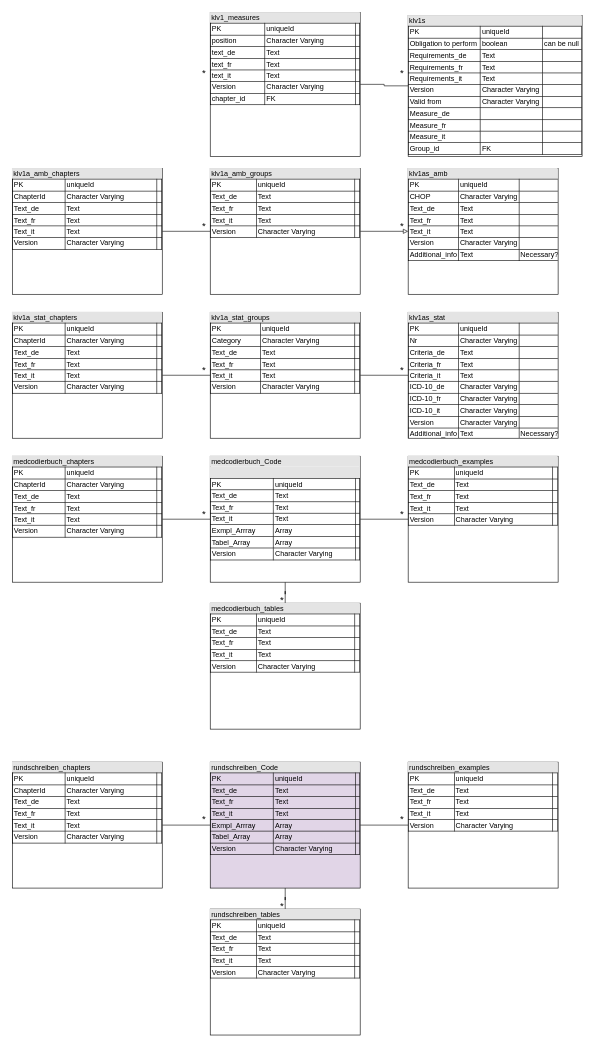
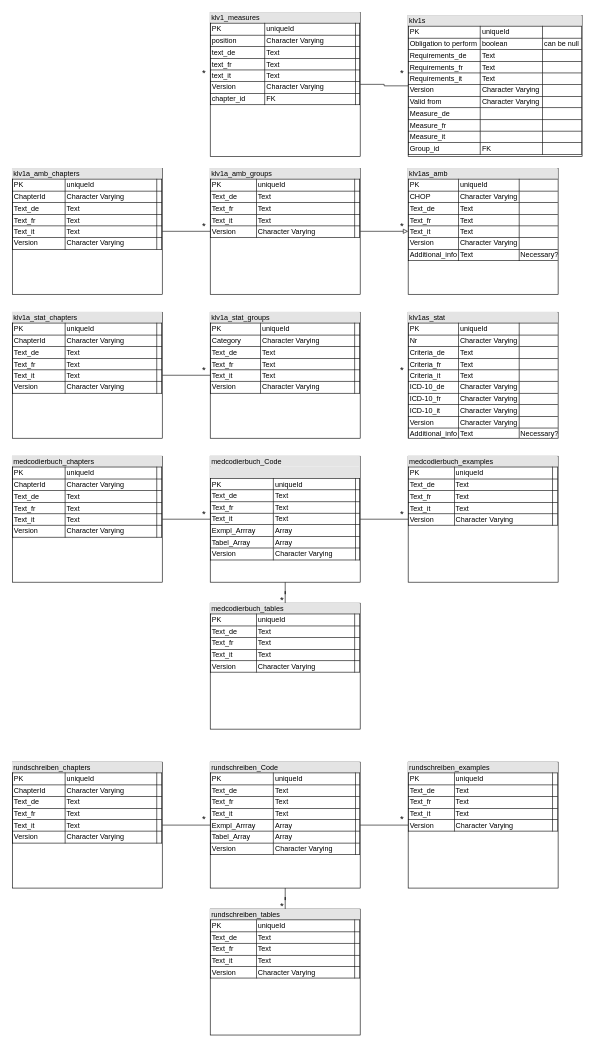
(384, 375) -> none
(285, 825) -> (285, 825)
